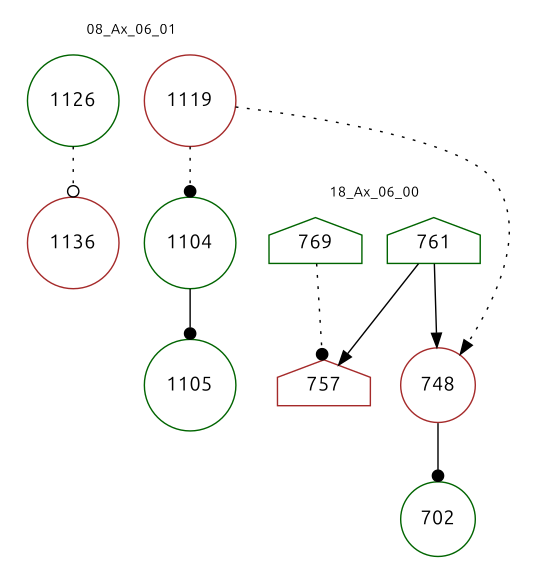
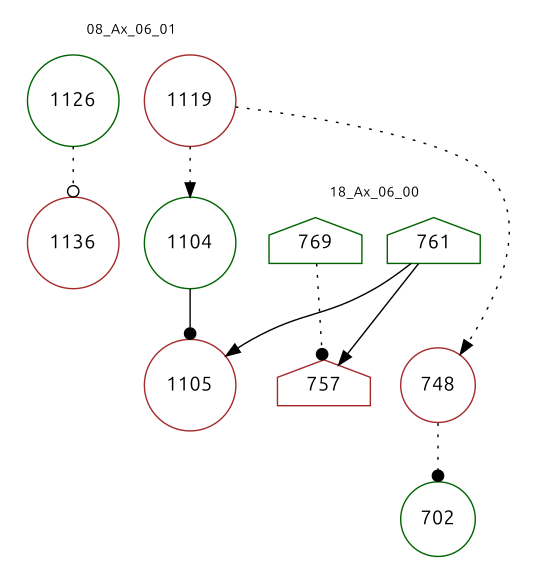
(190, 166) -> (190, 166)
(435, 298) -> (331, 309)
(190, 385) -> (190, 385)
(438, 447) -> (438, 447)
